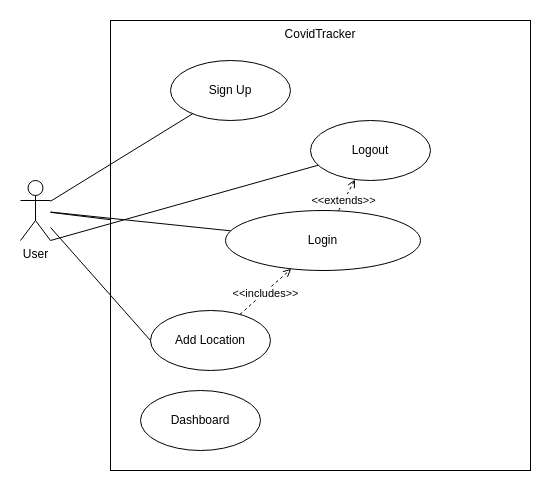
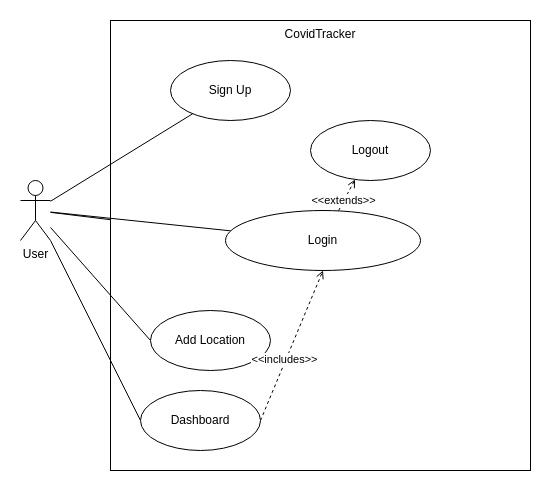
(224, 192) -> (96, 331)
(265, 292) -> none
none -> (291, 347)
